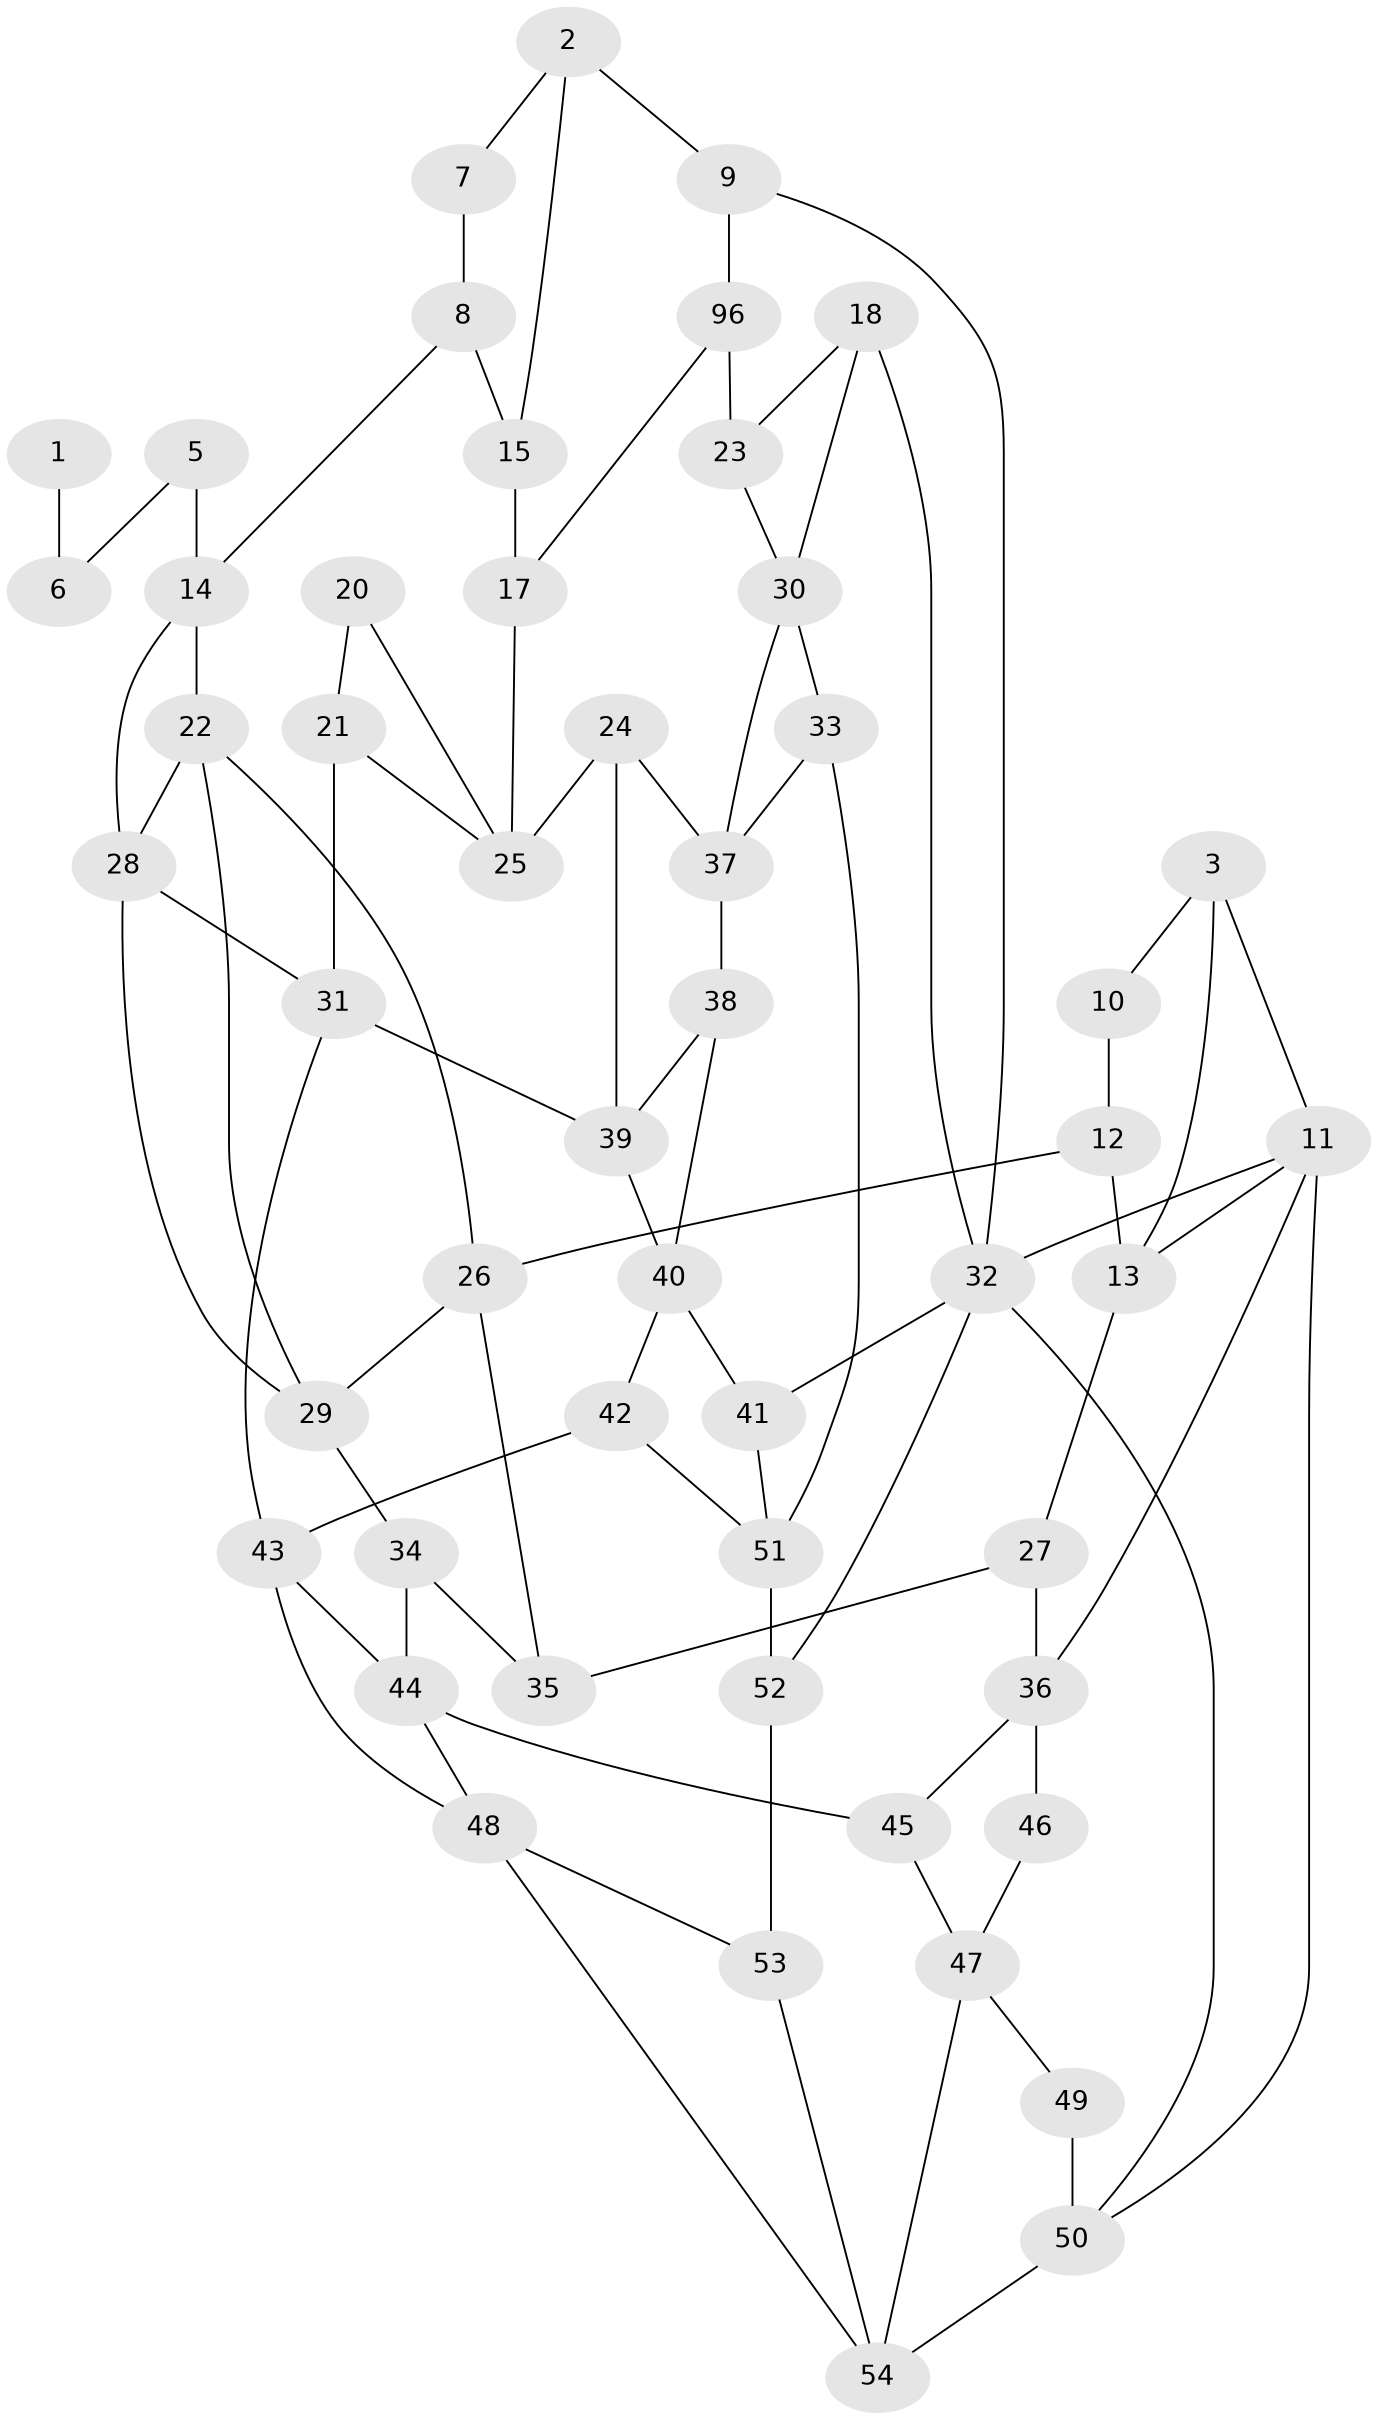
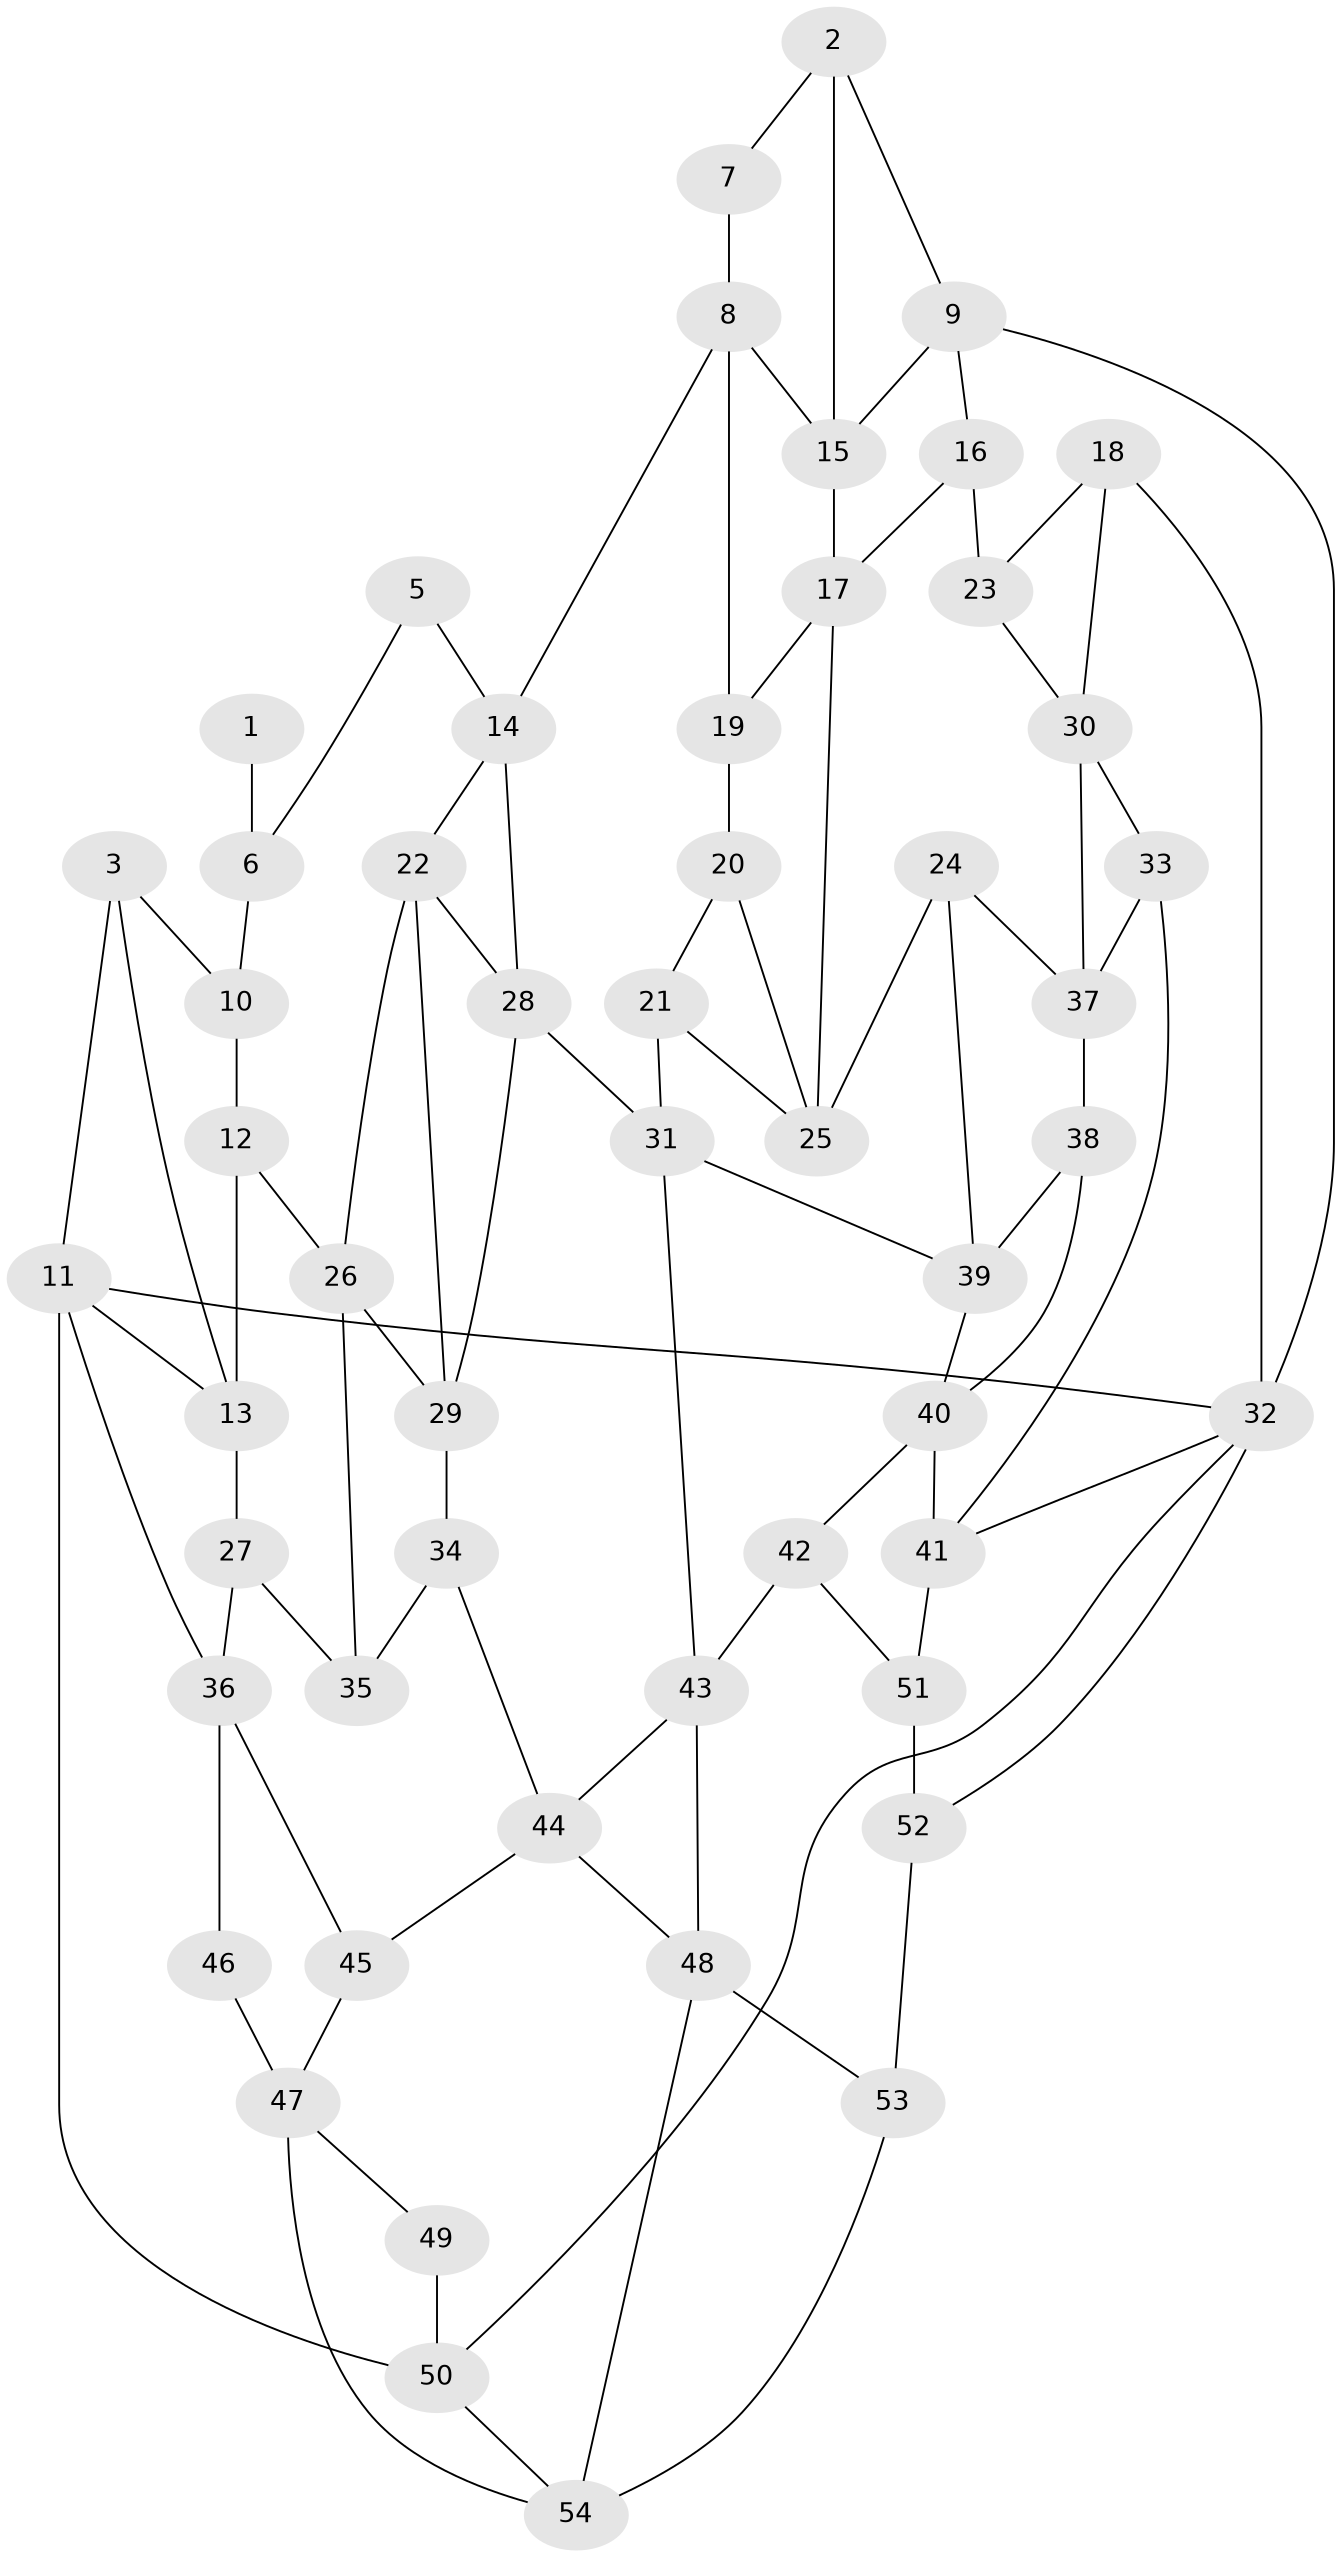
(729, 317) -> (971, 454)
none -> (894, 385)
none -> (729, 729)
none -> (244, 935)
(859, 1147) -> (1134, 1235)
